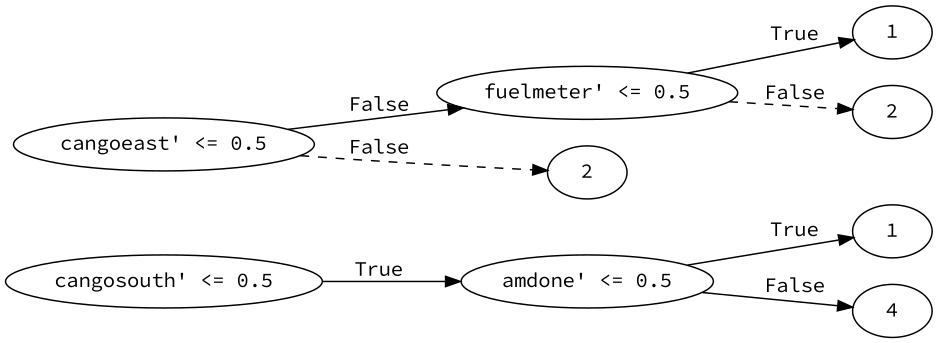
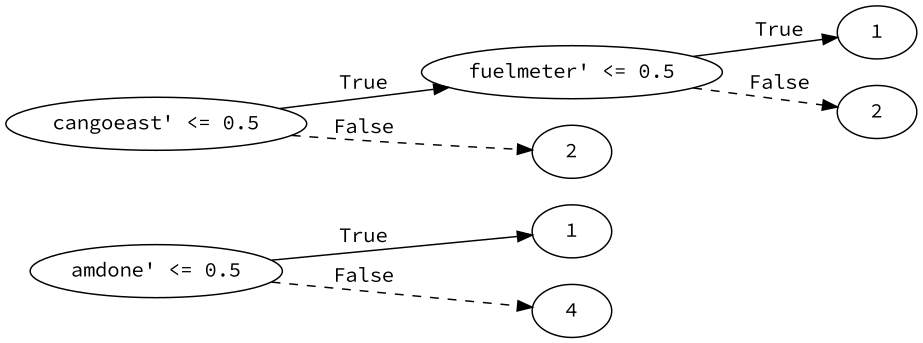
(379, 105) -> (364, 83)
(164, 281) -> none
(770, 299) -> (395, 294)
